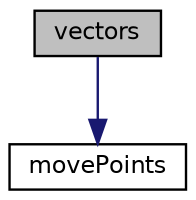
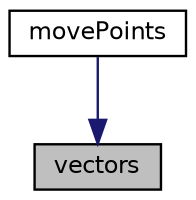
(98, 88) -> (98, 88)
